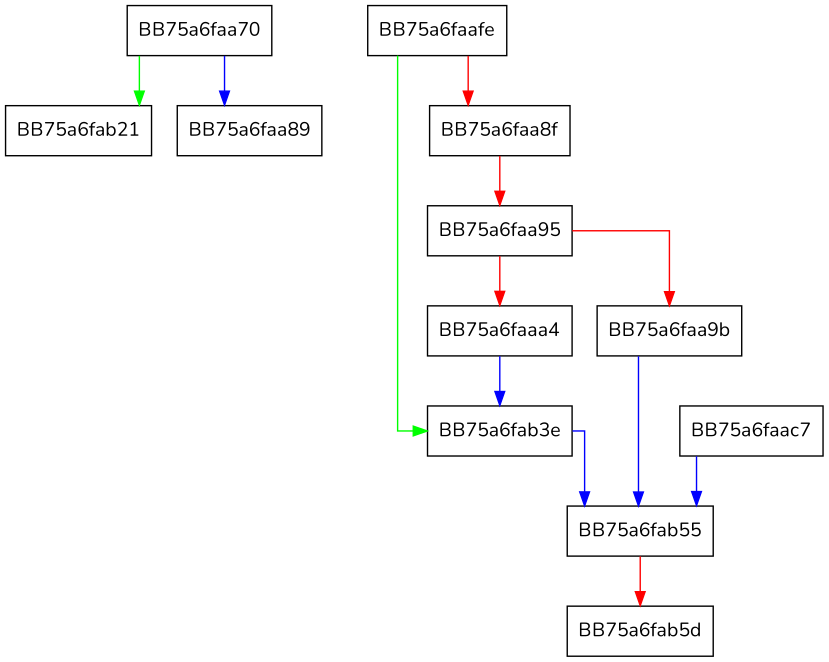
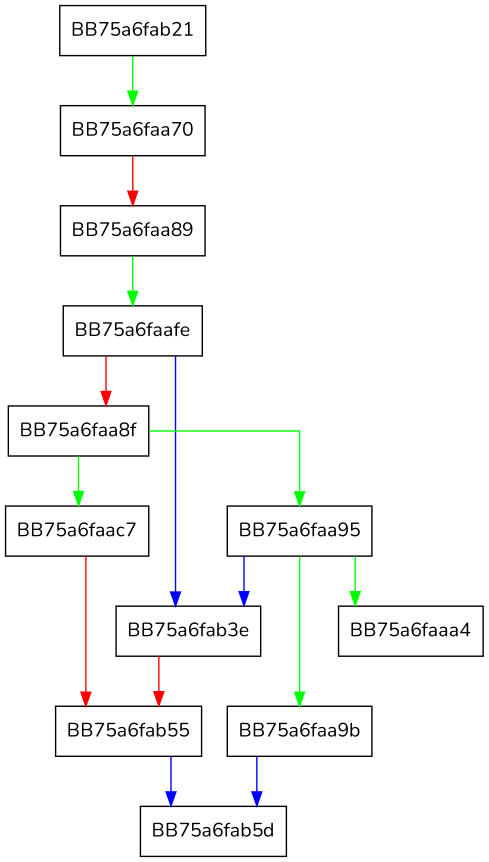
(139, 74) -> (133, 74)
(225, 74) -> (133, 174)
(500, 174) -> (255, 431)
(651, 231) -> (300, 624)
(398, 251) -> (176, 474)
none -> (133, 274)
(500, 274) -> (355, 574)
(500, 374) -> (244, 574)
(638, 424) -> (257, 774)
(585, 455) -> (159, 674)
none -> (79, 474)
(697, 474) -> (86, 624)
(640, 574) -> (171, 774)
